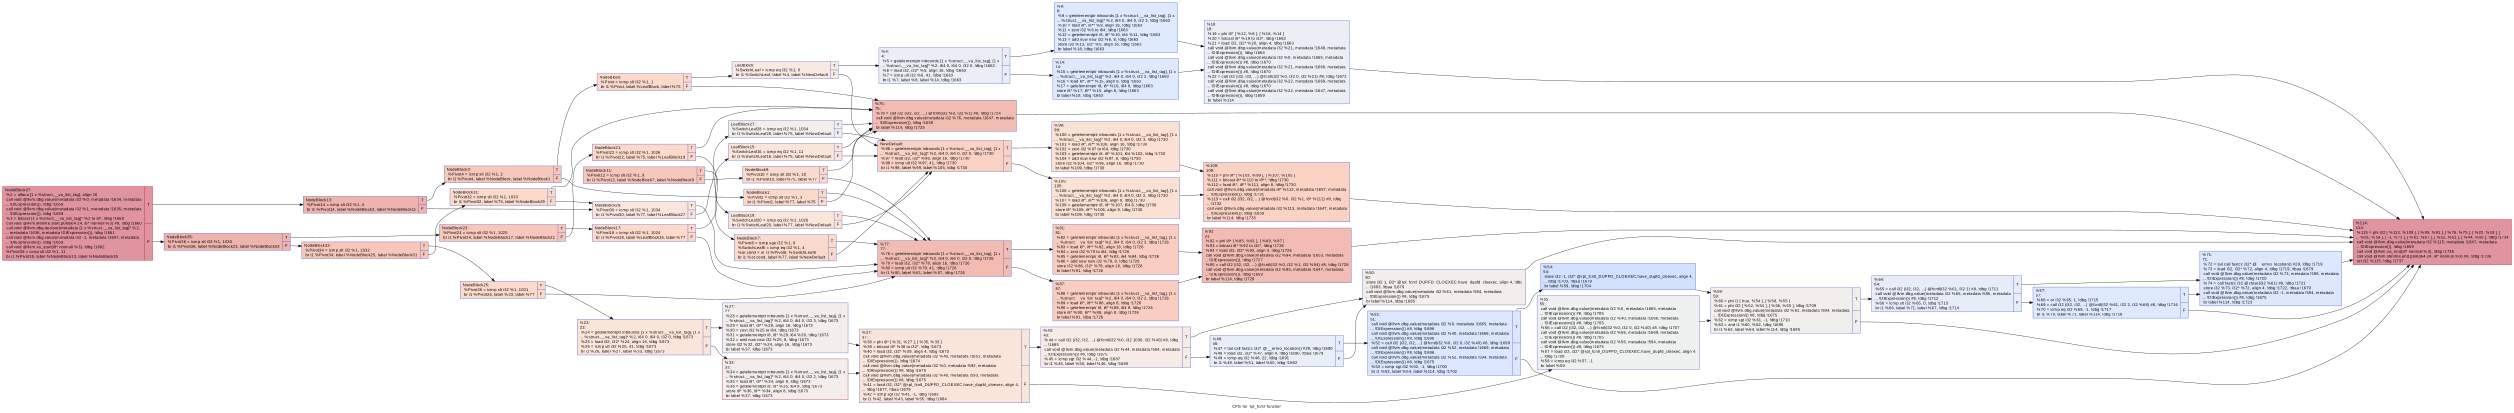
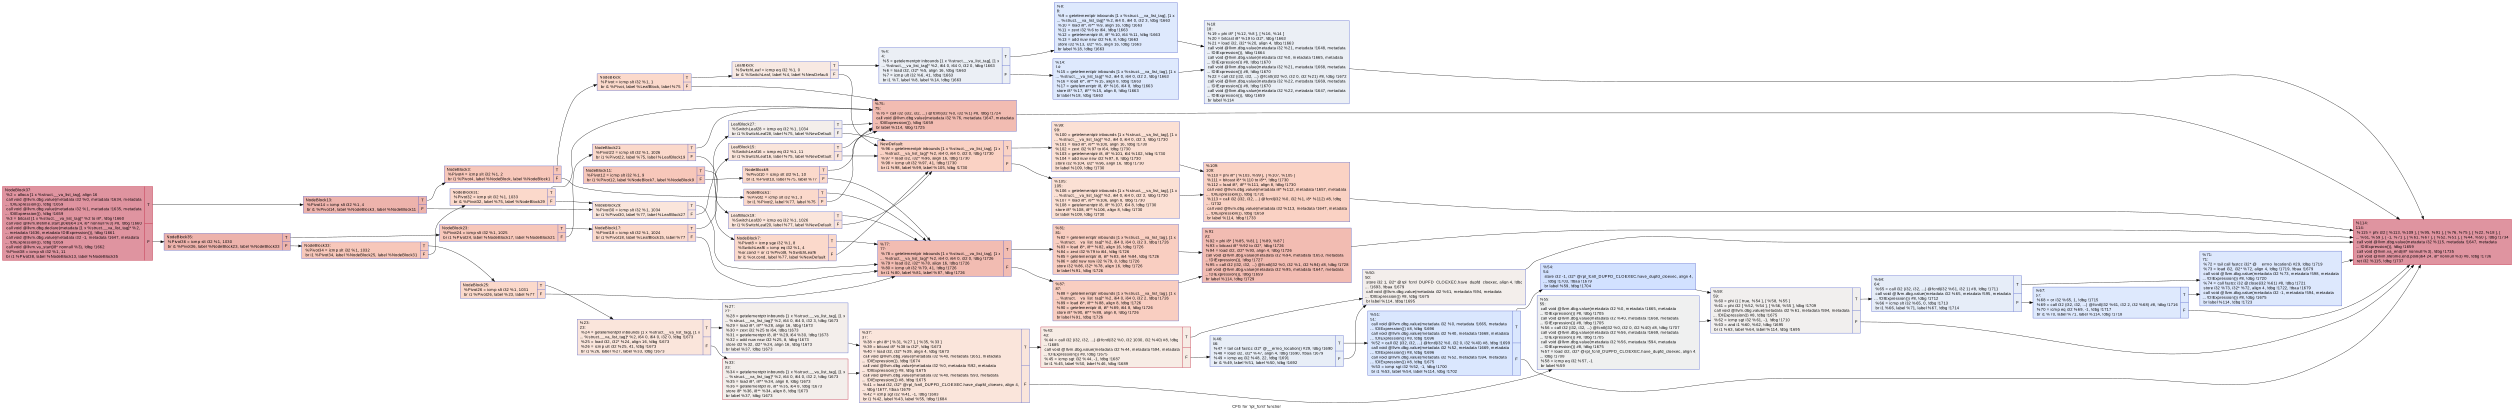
(1116, 347) -> (1116, 347)
